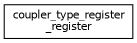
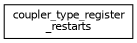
(69, 22) -> (69, 22)
